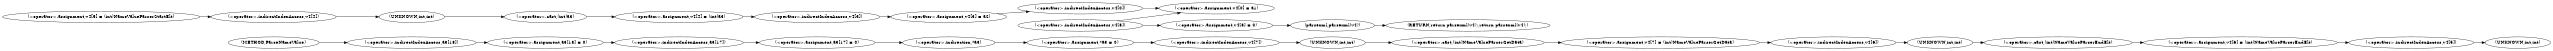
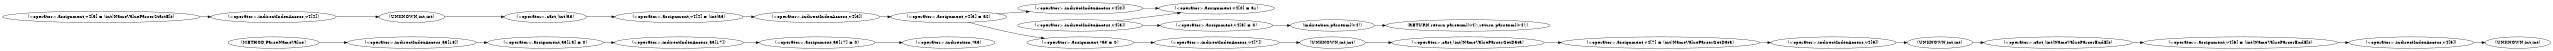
(1332, 25) -> (1332, 25)
(1009, 43) -> (1005, 31)
